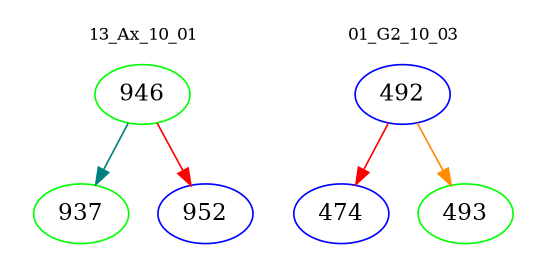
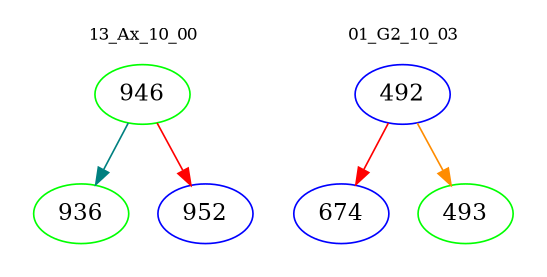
(143, 36) -> (143, 36)
(81, 214) -> (81, 214)
(341, 214) -> (341, 214)
